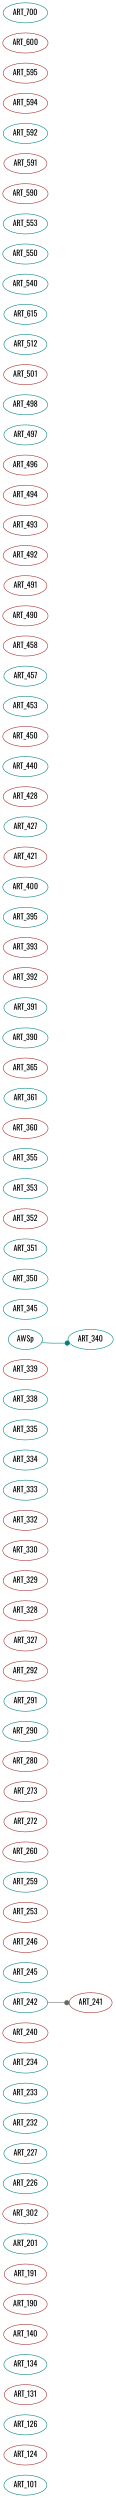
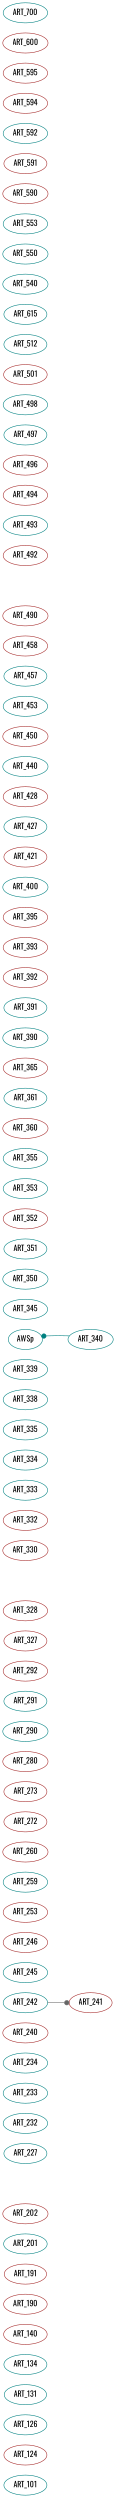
(25, 525) -> (25, 525)
(25, 586) -> none
(25, 917) -> (25, 917)
(53, 1343) -> (58, 1336)
(25, 1370) -> (25, 1370)
(25, 1581) -> none
(25, 2184) -> none
(25, 2214) -> (25, 2214)
(25, 2395) -> (25, 2395)
